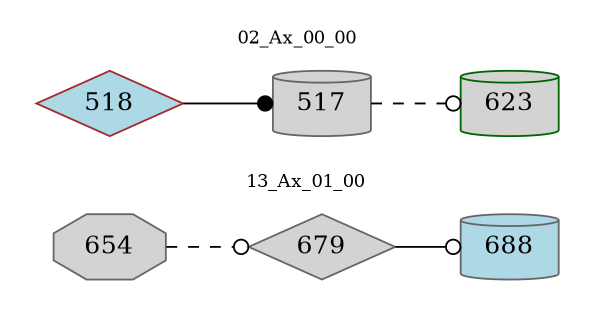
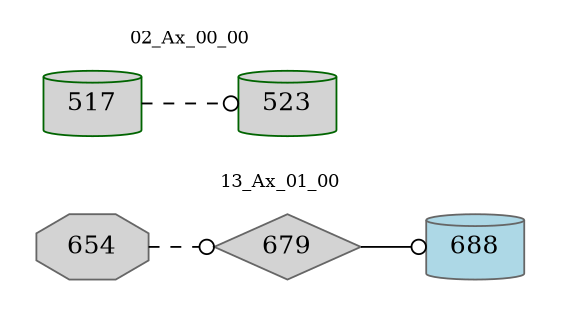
(110, 103) -> none
(322, 103) -> (92, 103)
(510, 103) -> (287, 103)
